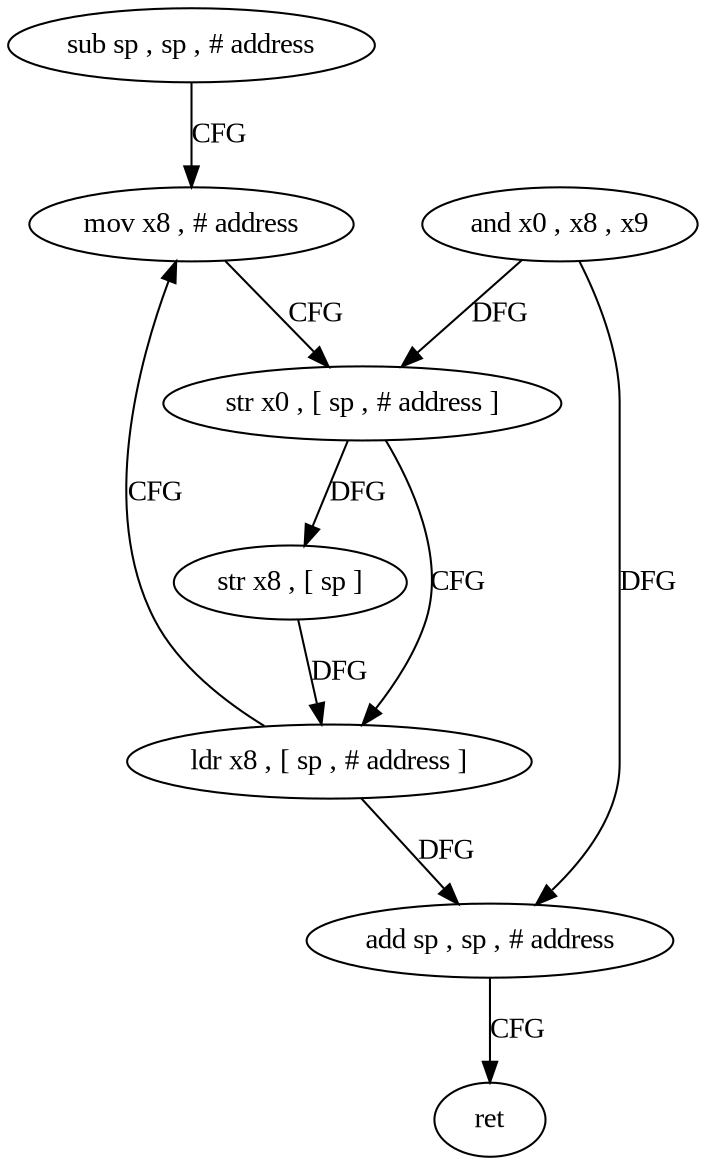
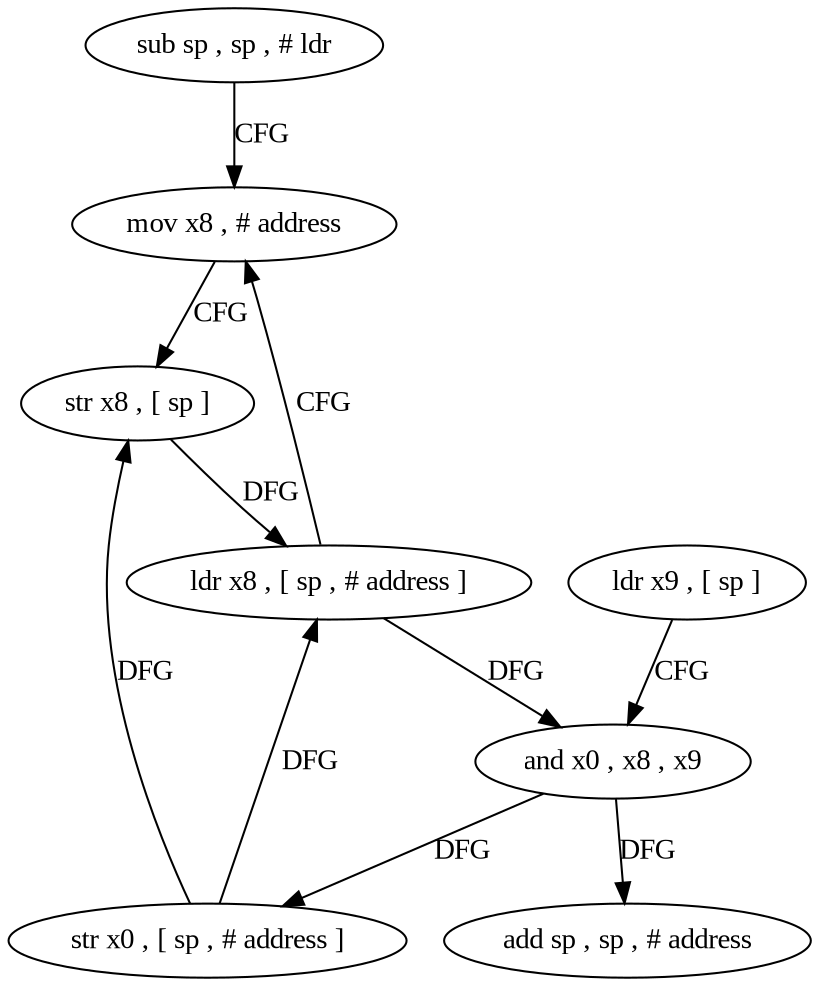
(192, 45) -> (234, 45)
(270, 306) -> (191, 305)
(458, 583) -> (310, 762)
none -> (687, 583)
(403, 844) -> (463, 667)
(490, 1120) -> none
